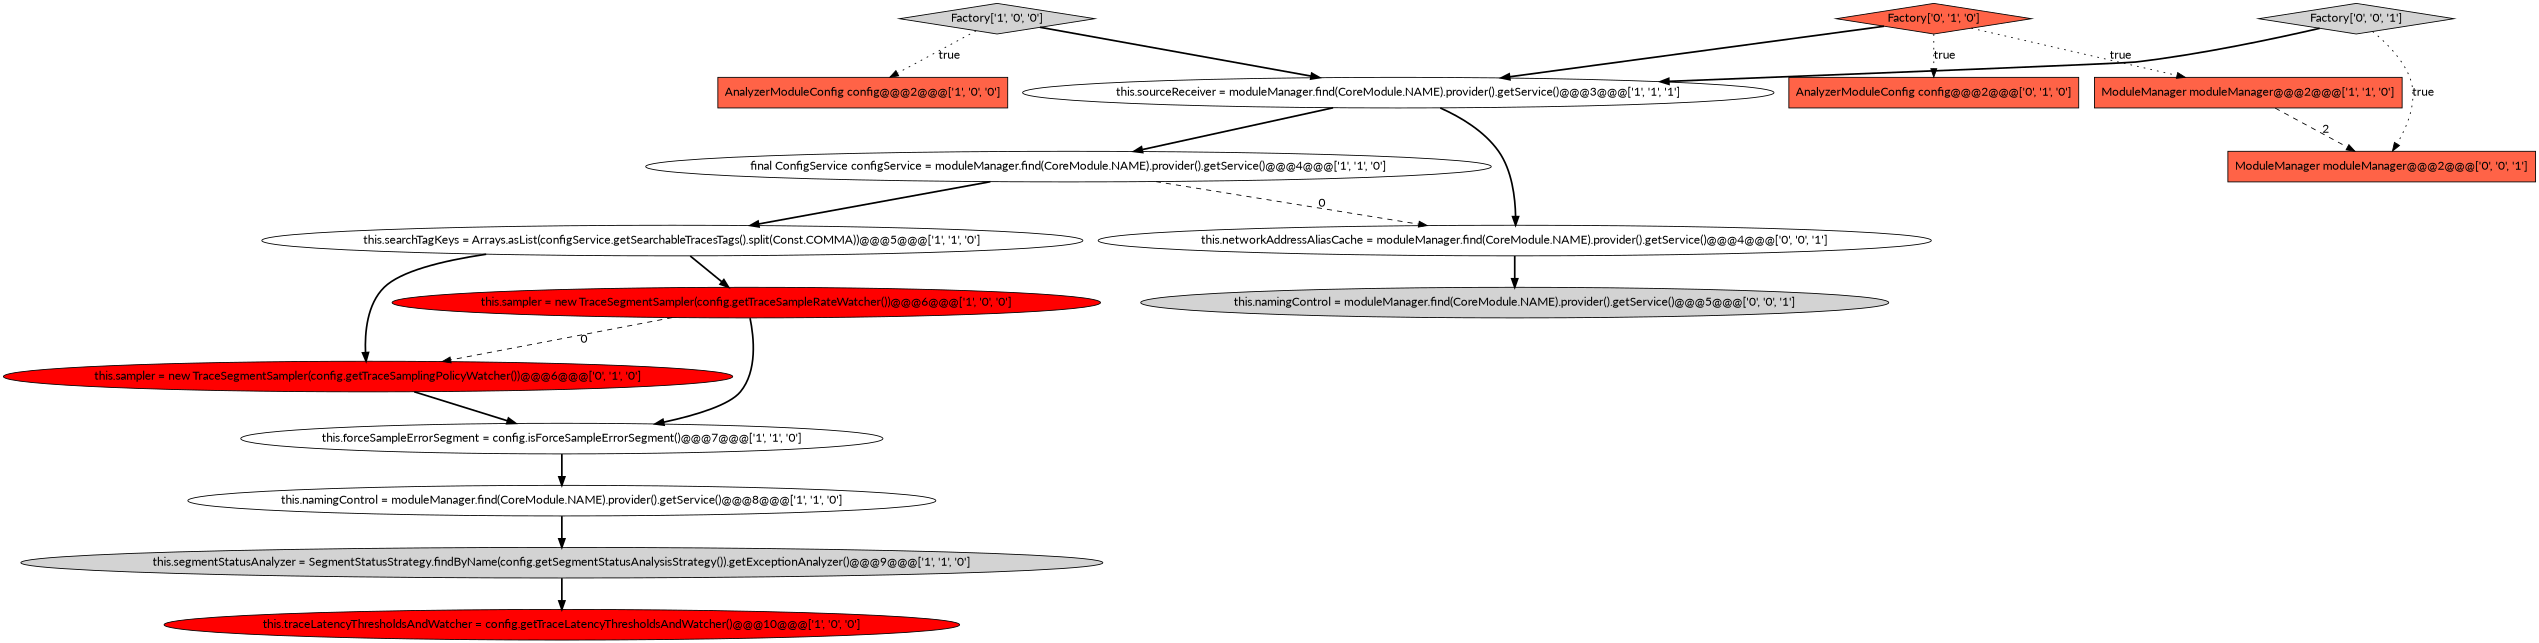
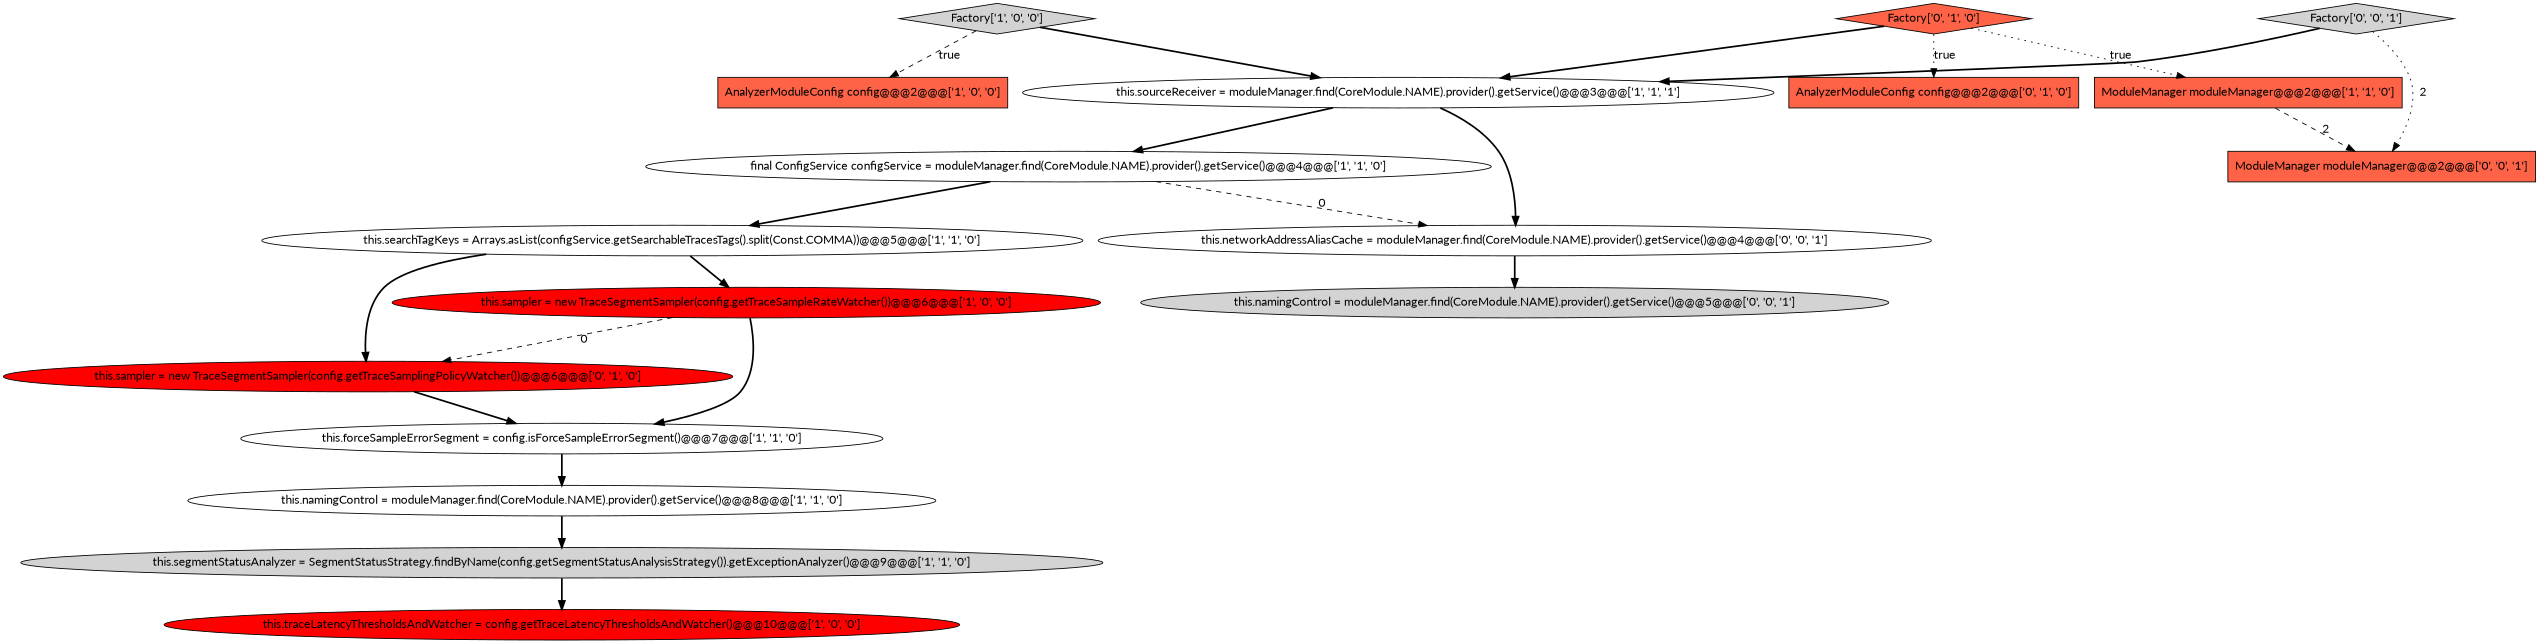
(937, 52) -> (937, 52)
(2423, 93) -> (2423, 93)
